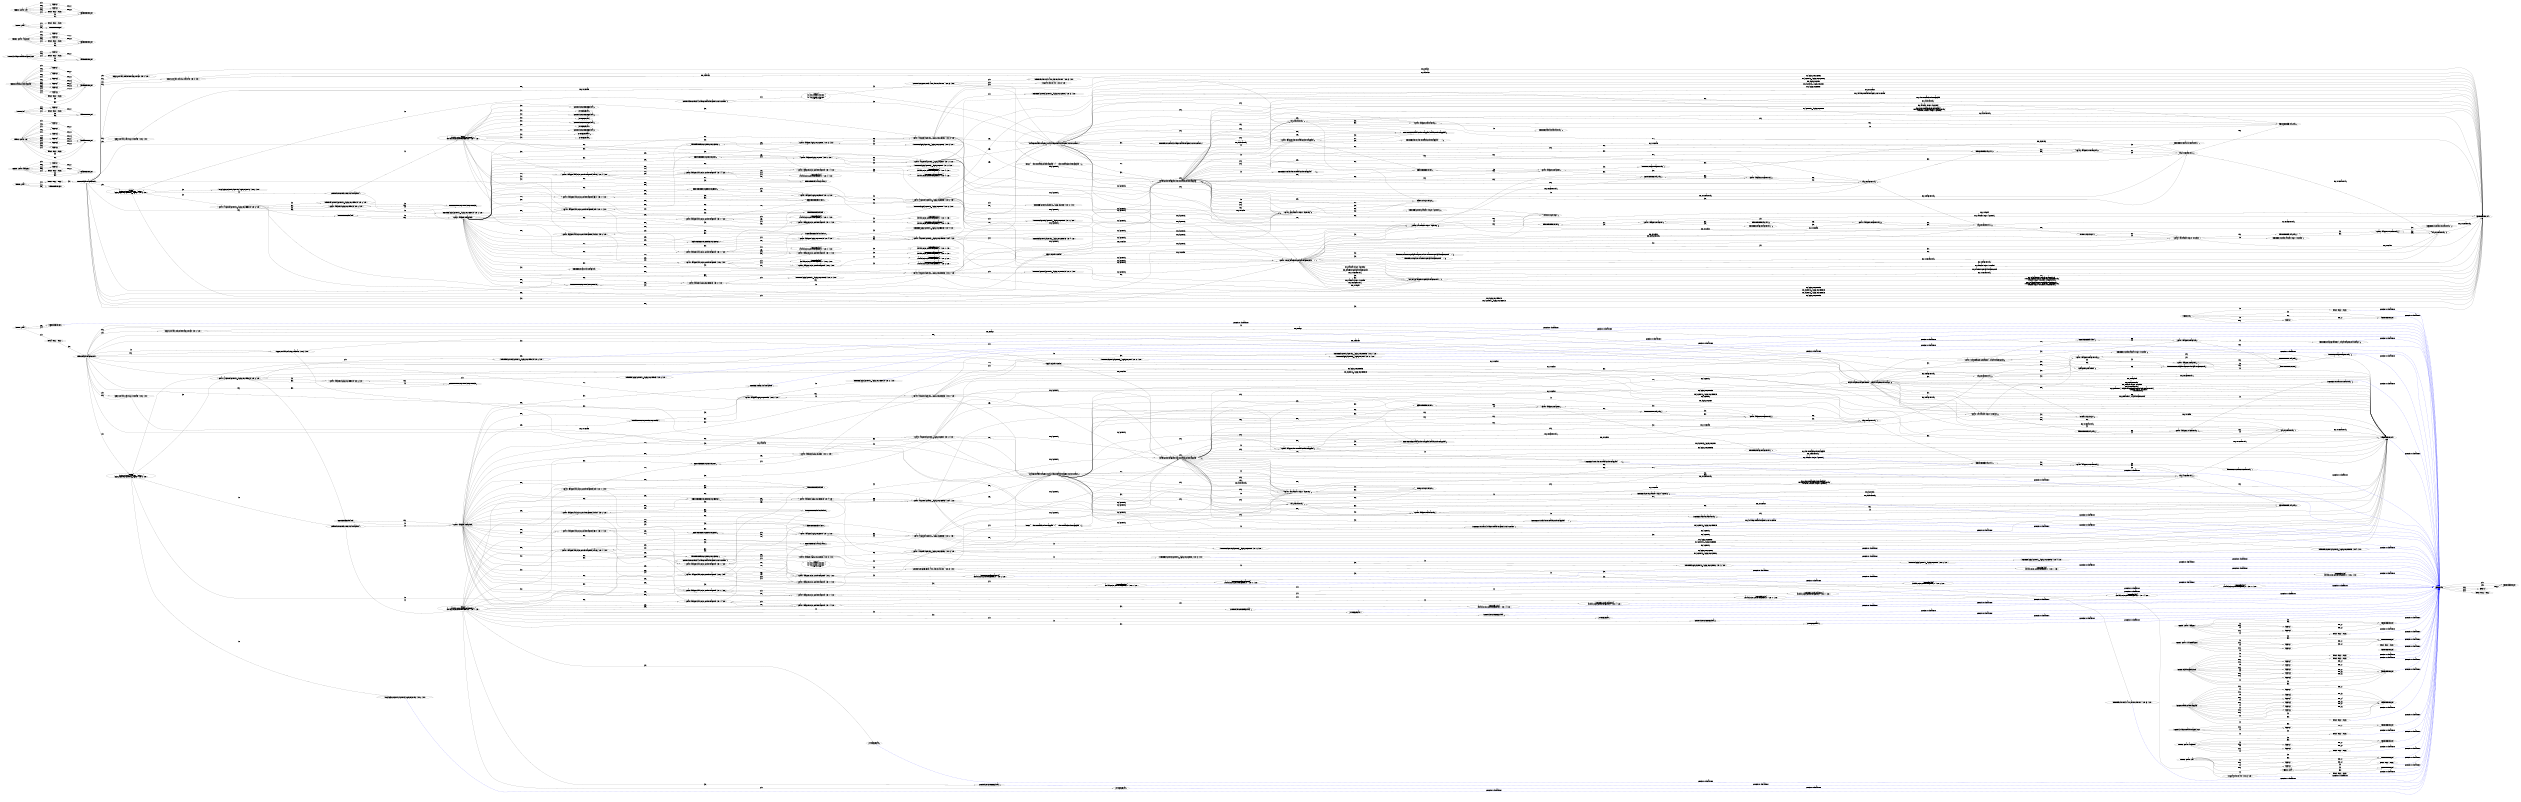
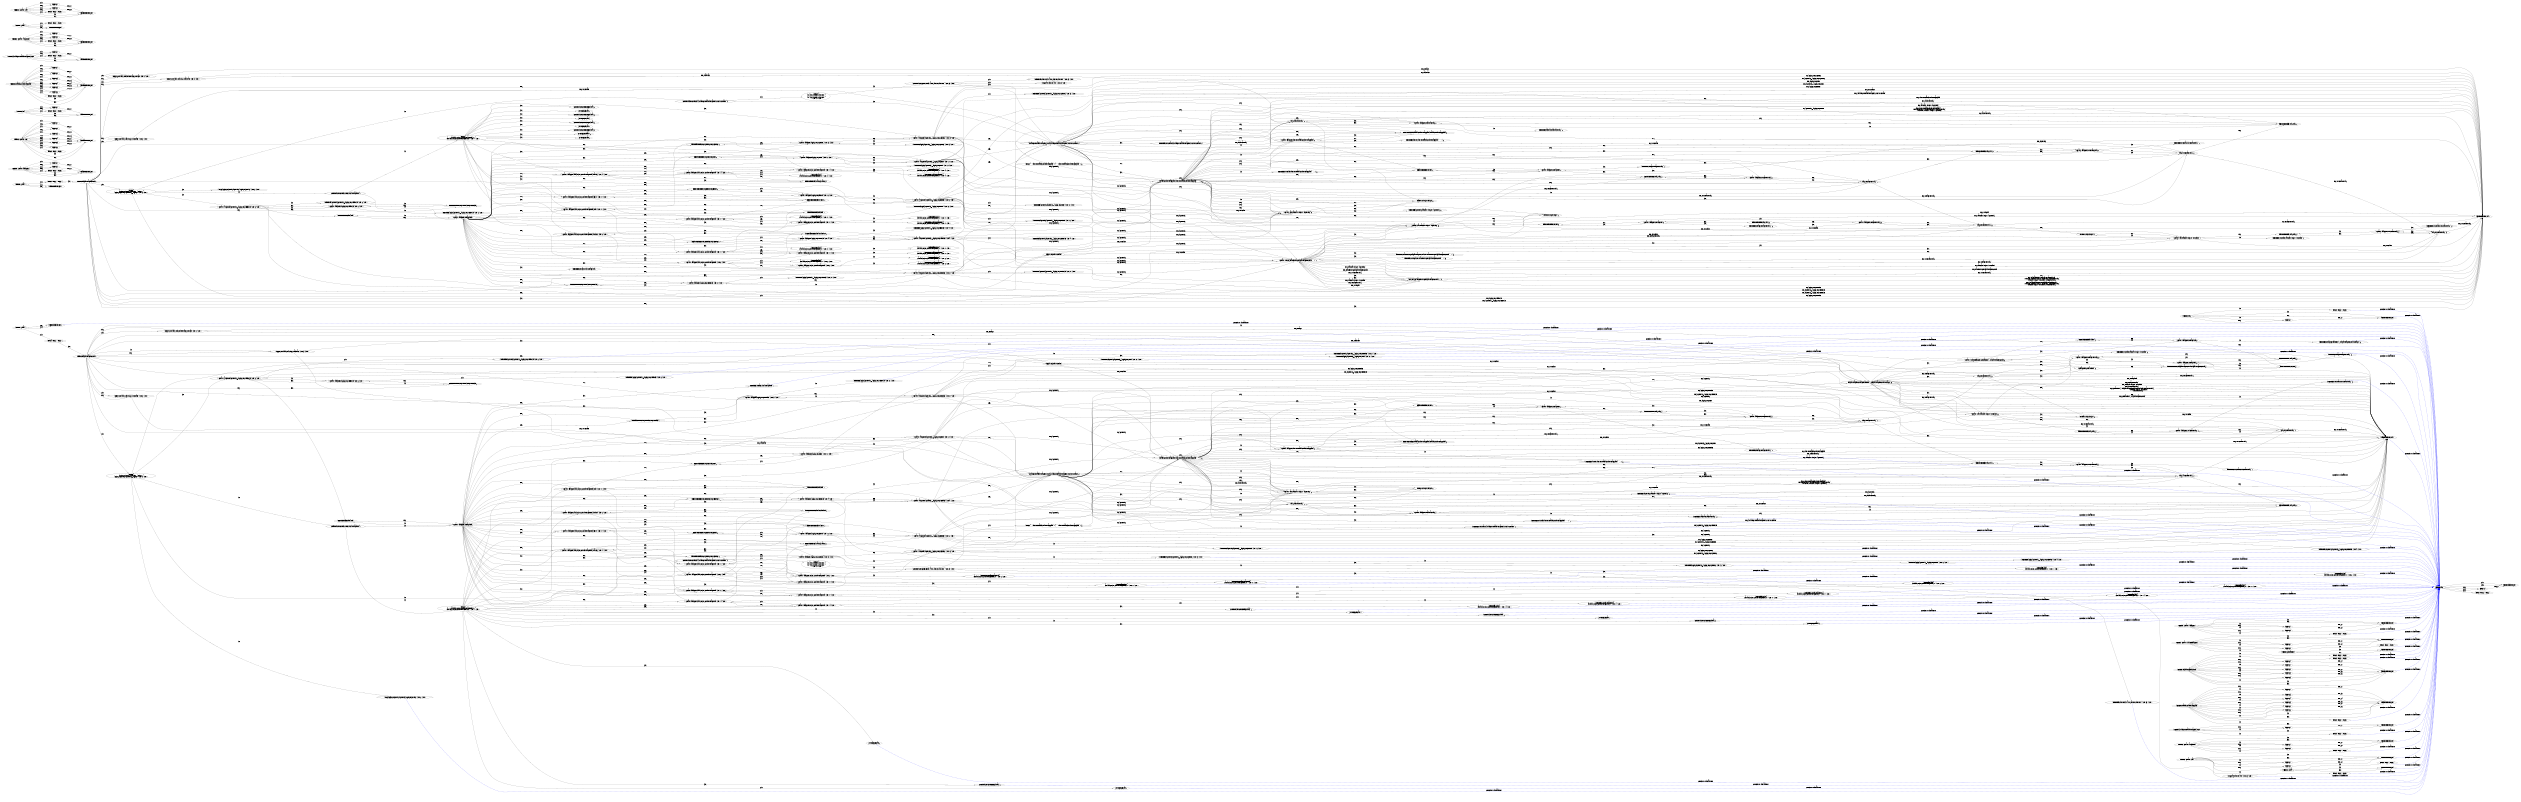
none -> (2288, 652)
